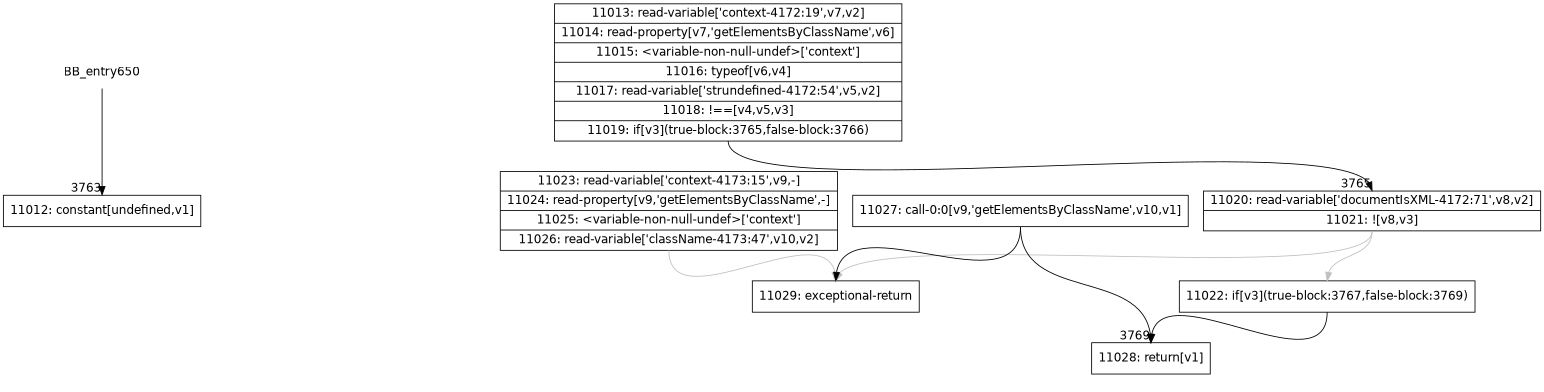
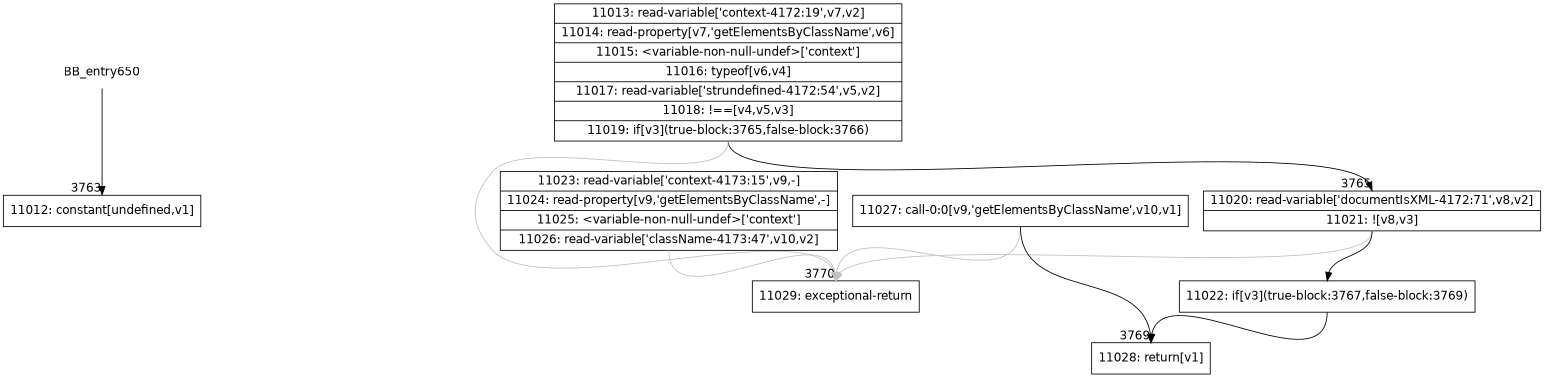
(917, 252) -> (917, 252)
none -> (500, 254)
(1354, 254) -> (1354, 254)
